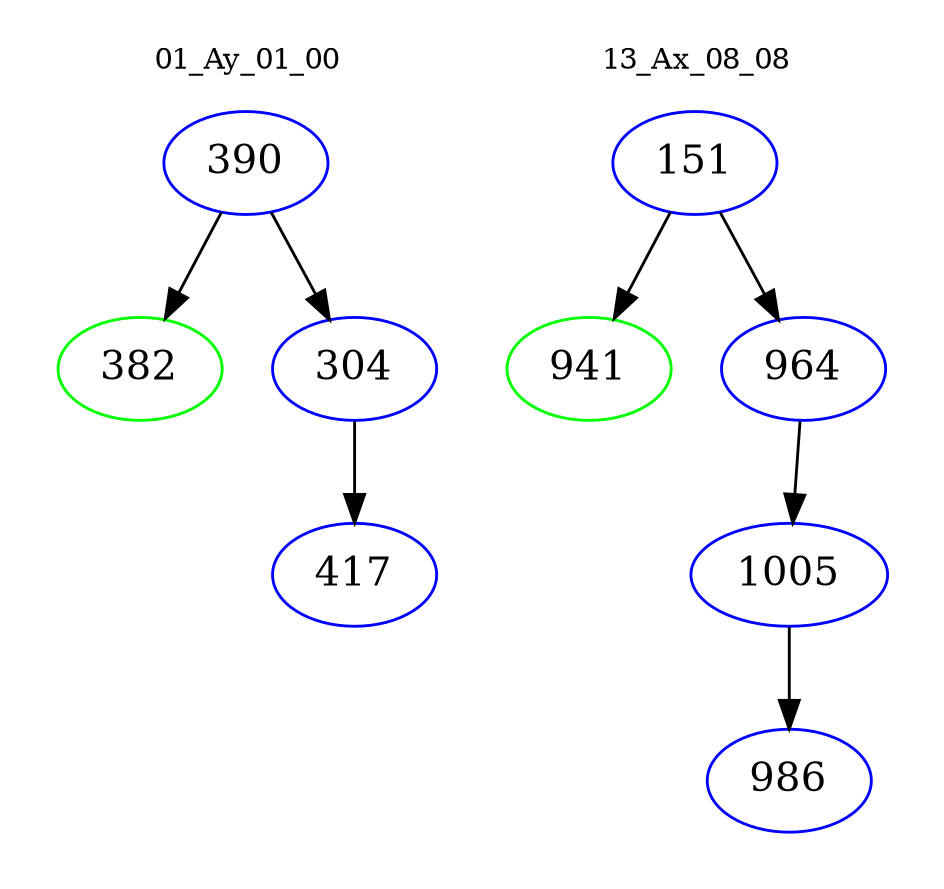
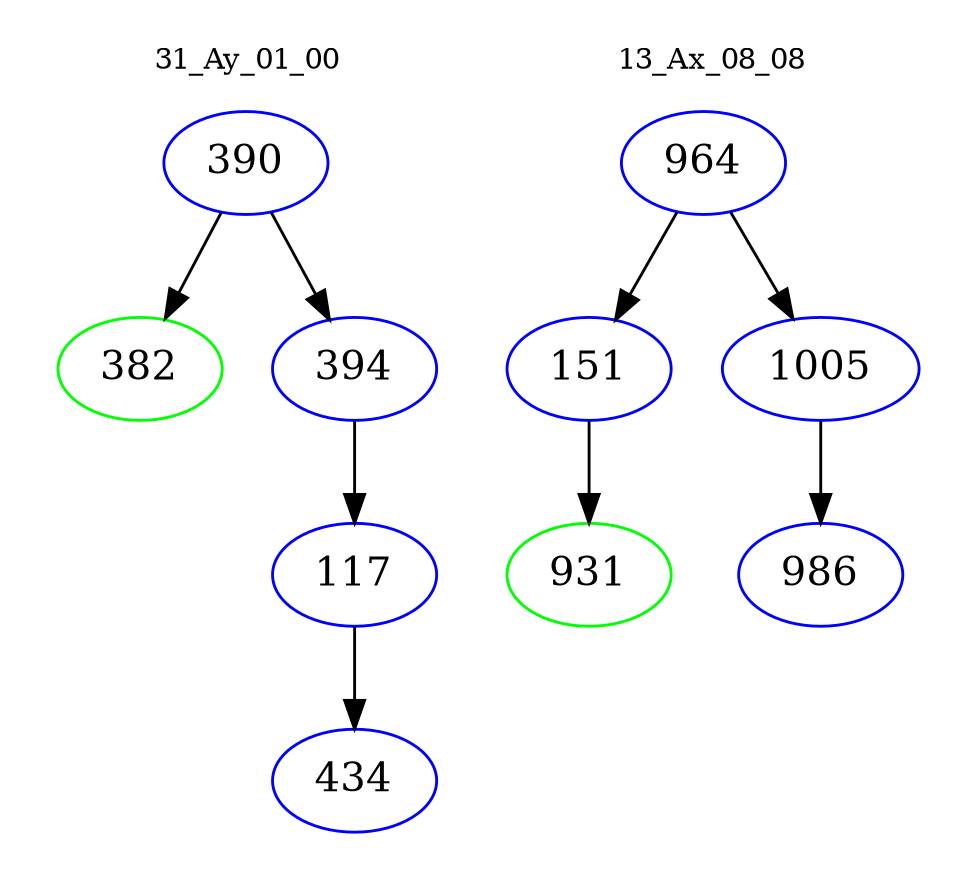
(247, 61) -> (247, 61)
(742, 253) -> (653, 254)
(355, 369) -> (355, 369)
(589, 369) -> (589, 575)
(355, 575) -> (355, 575)
none -> (355, 781)
